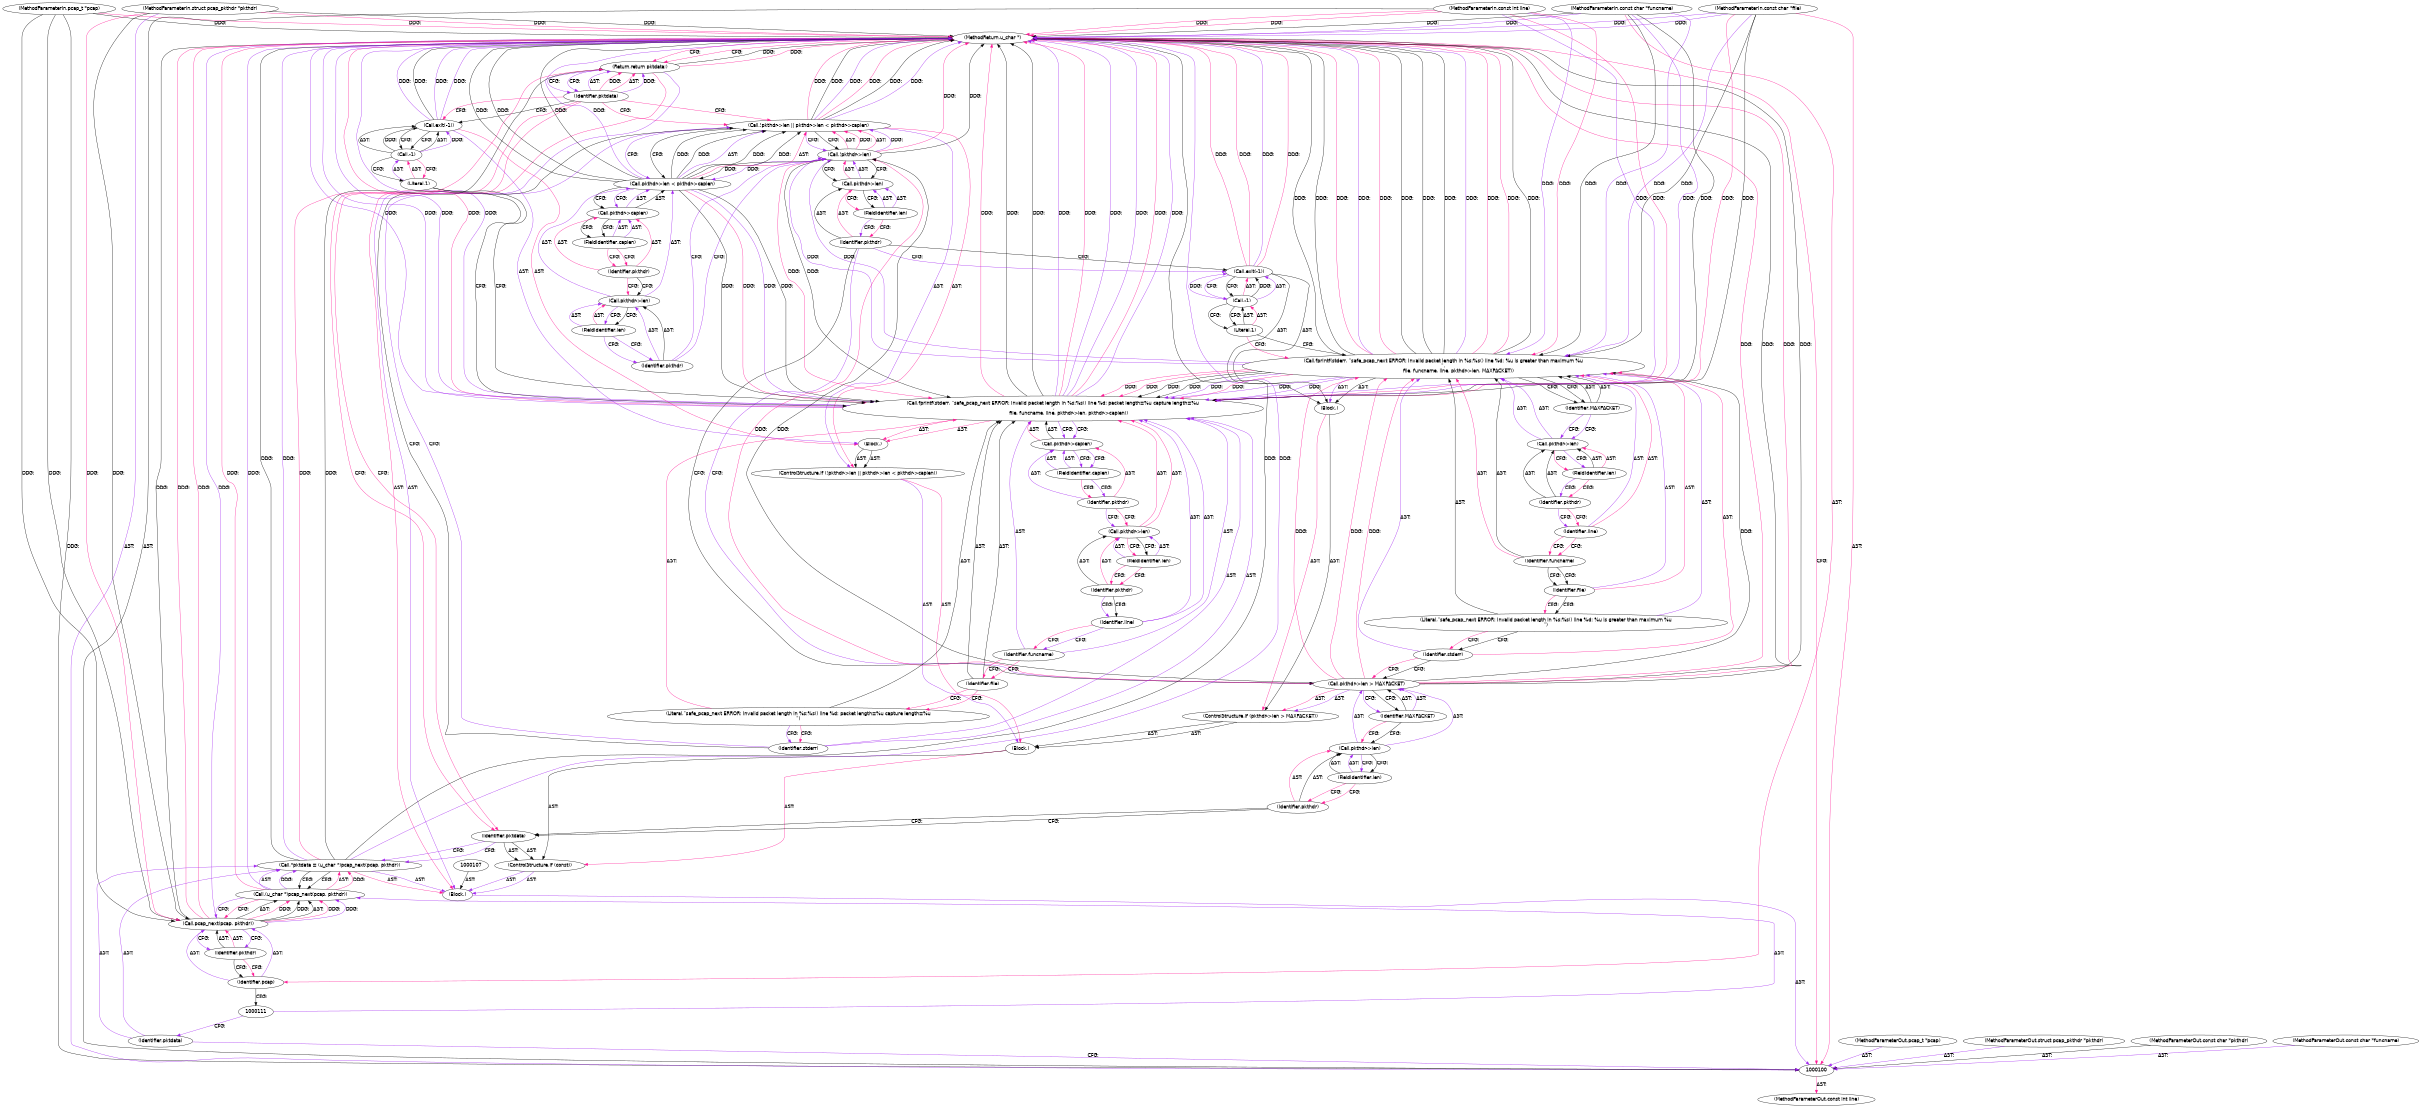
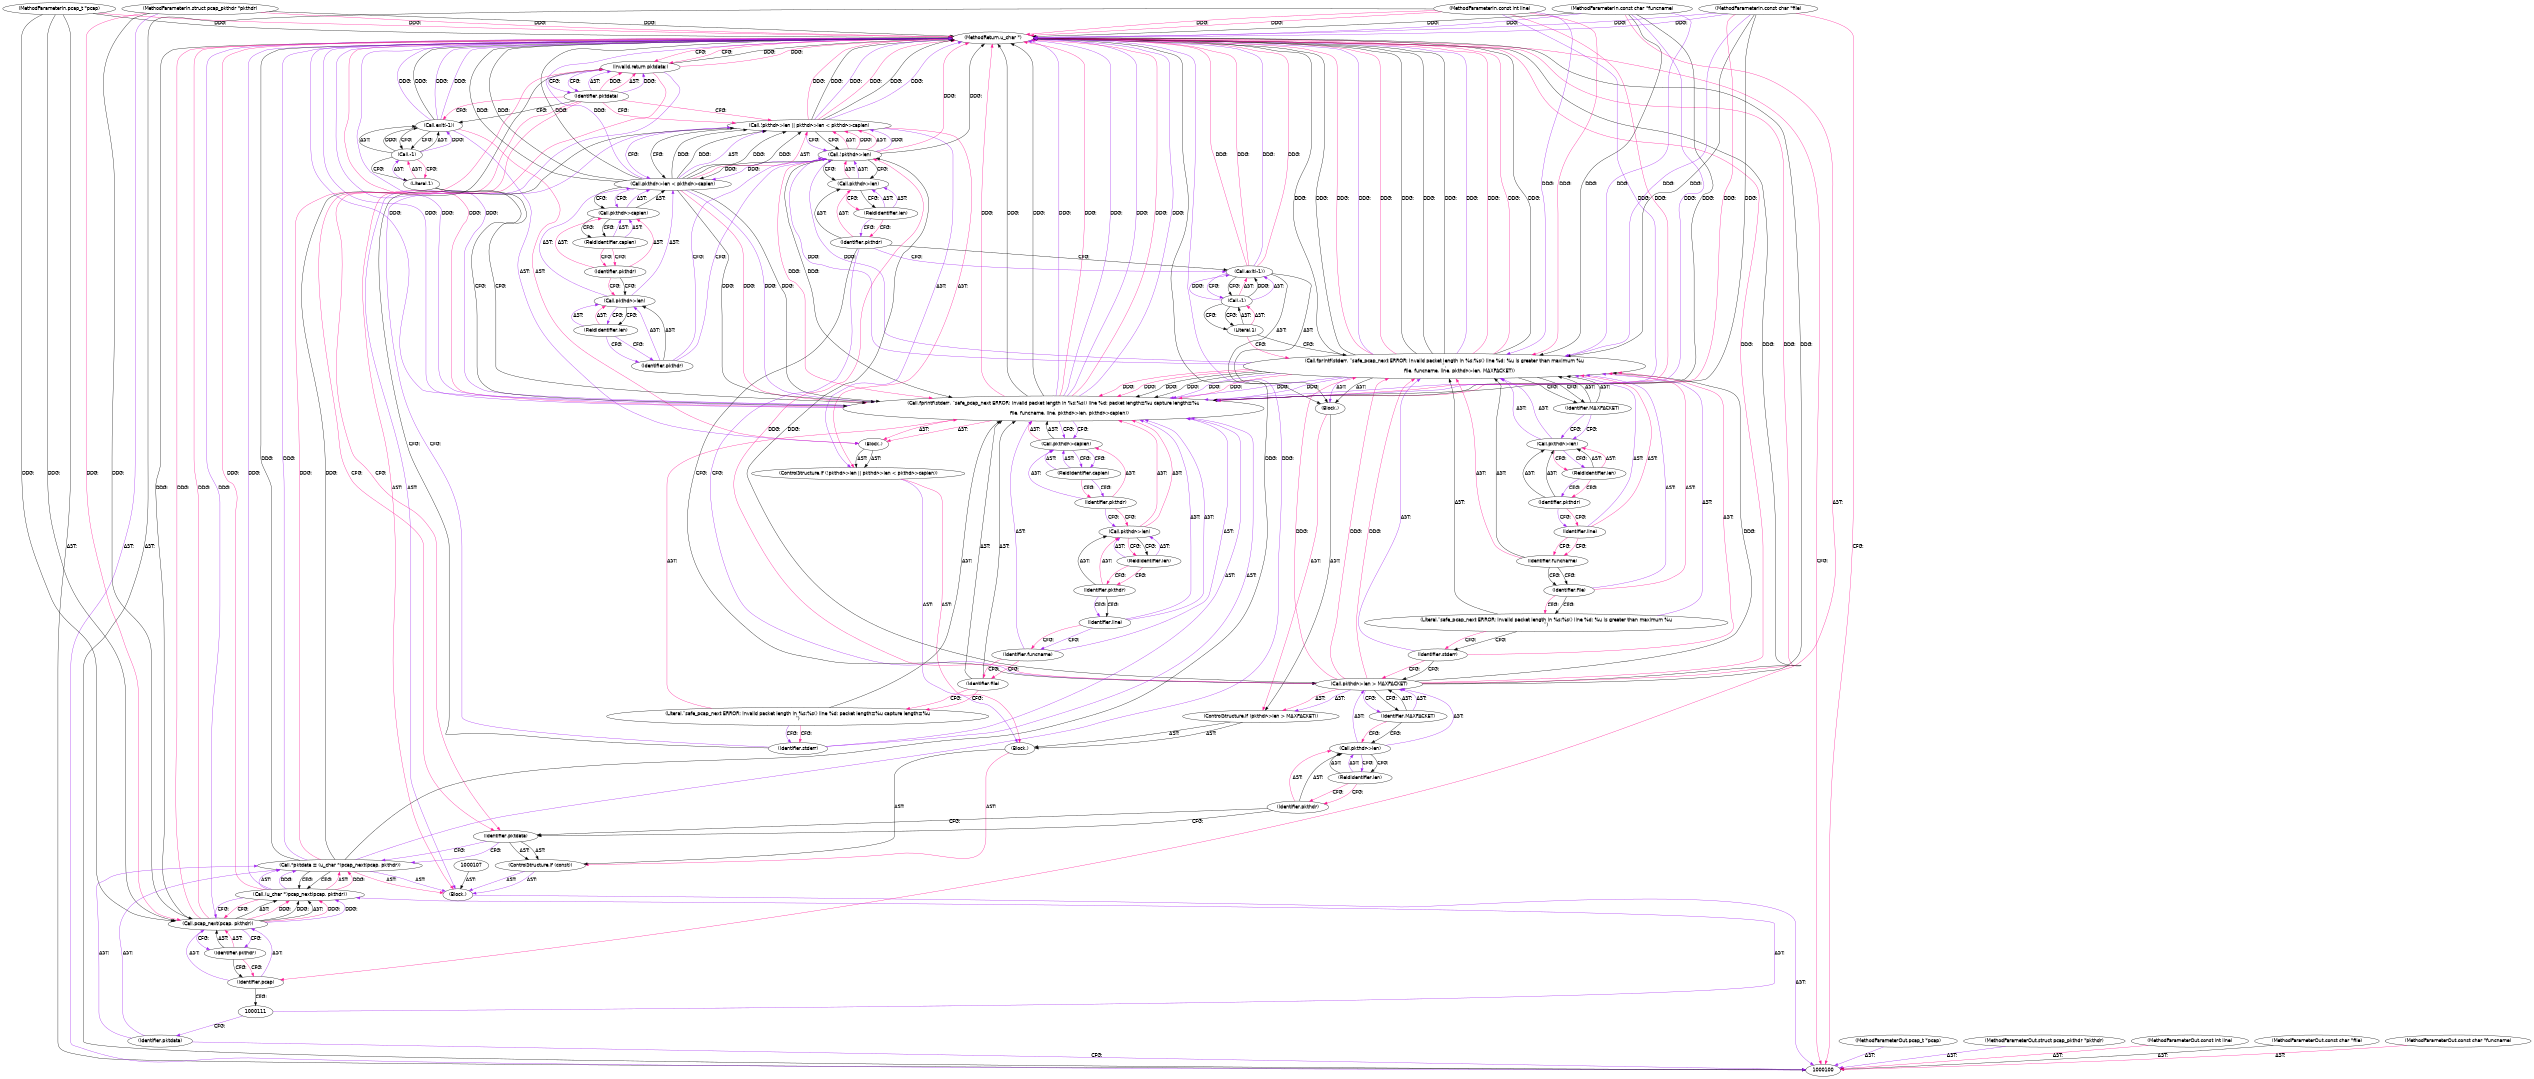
(640, 67) -> (640, 67)
(74, 547) -> (73, 547)
(1858, 547) -> (1859, 547)
(2199, 1041) -> (2317, 1041)
(2066, 1059) -> (2126, 1060)
(1816, 1083) -> (1996, 1058)
